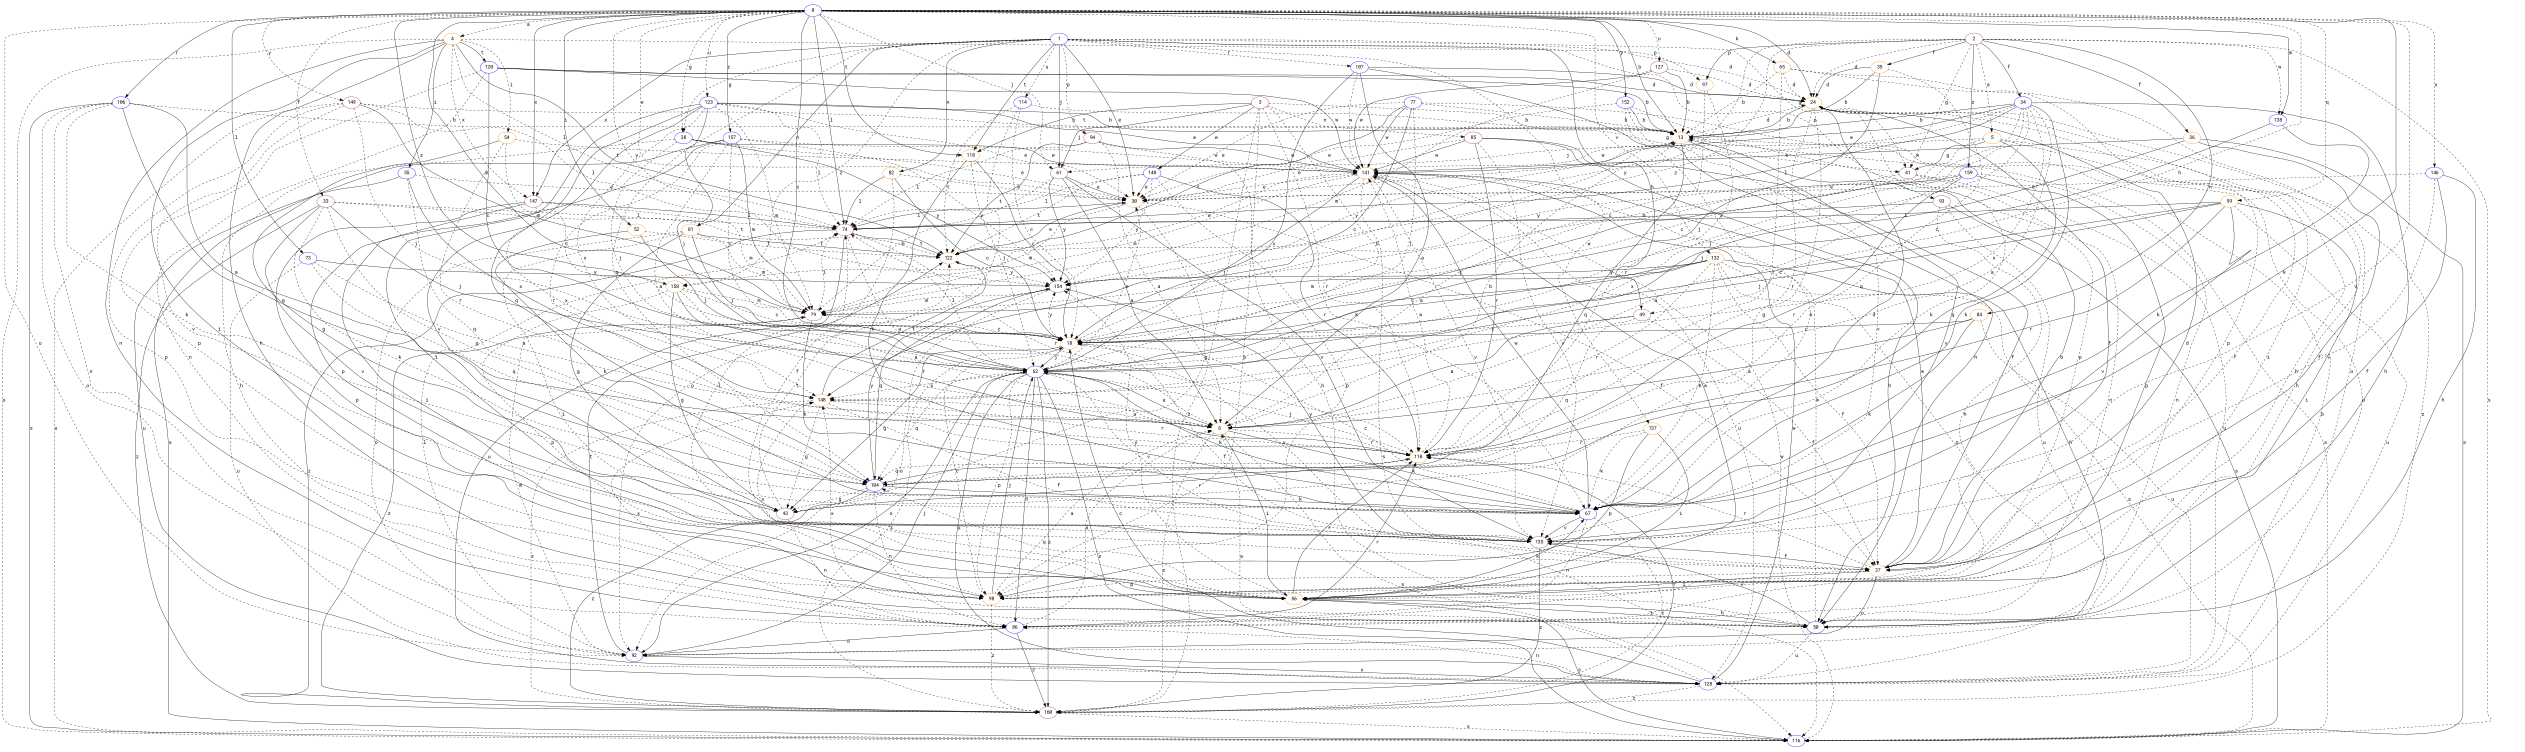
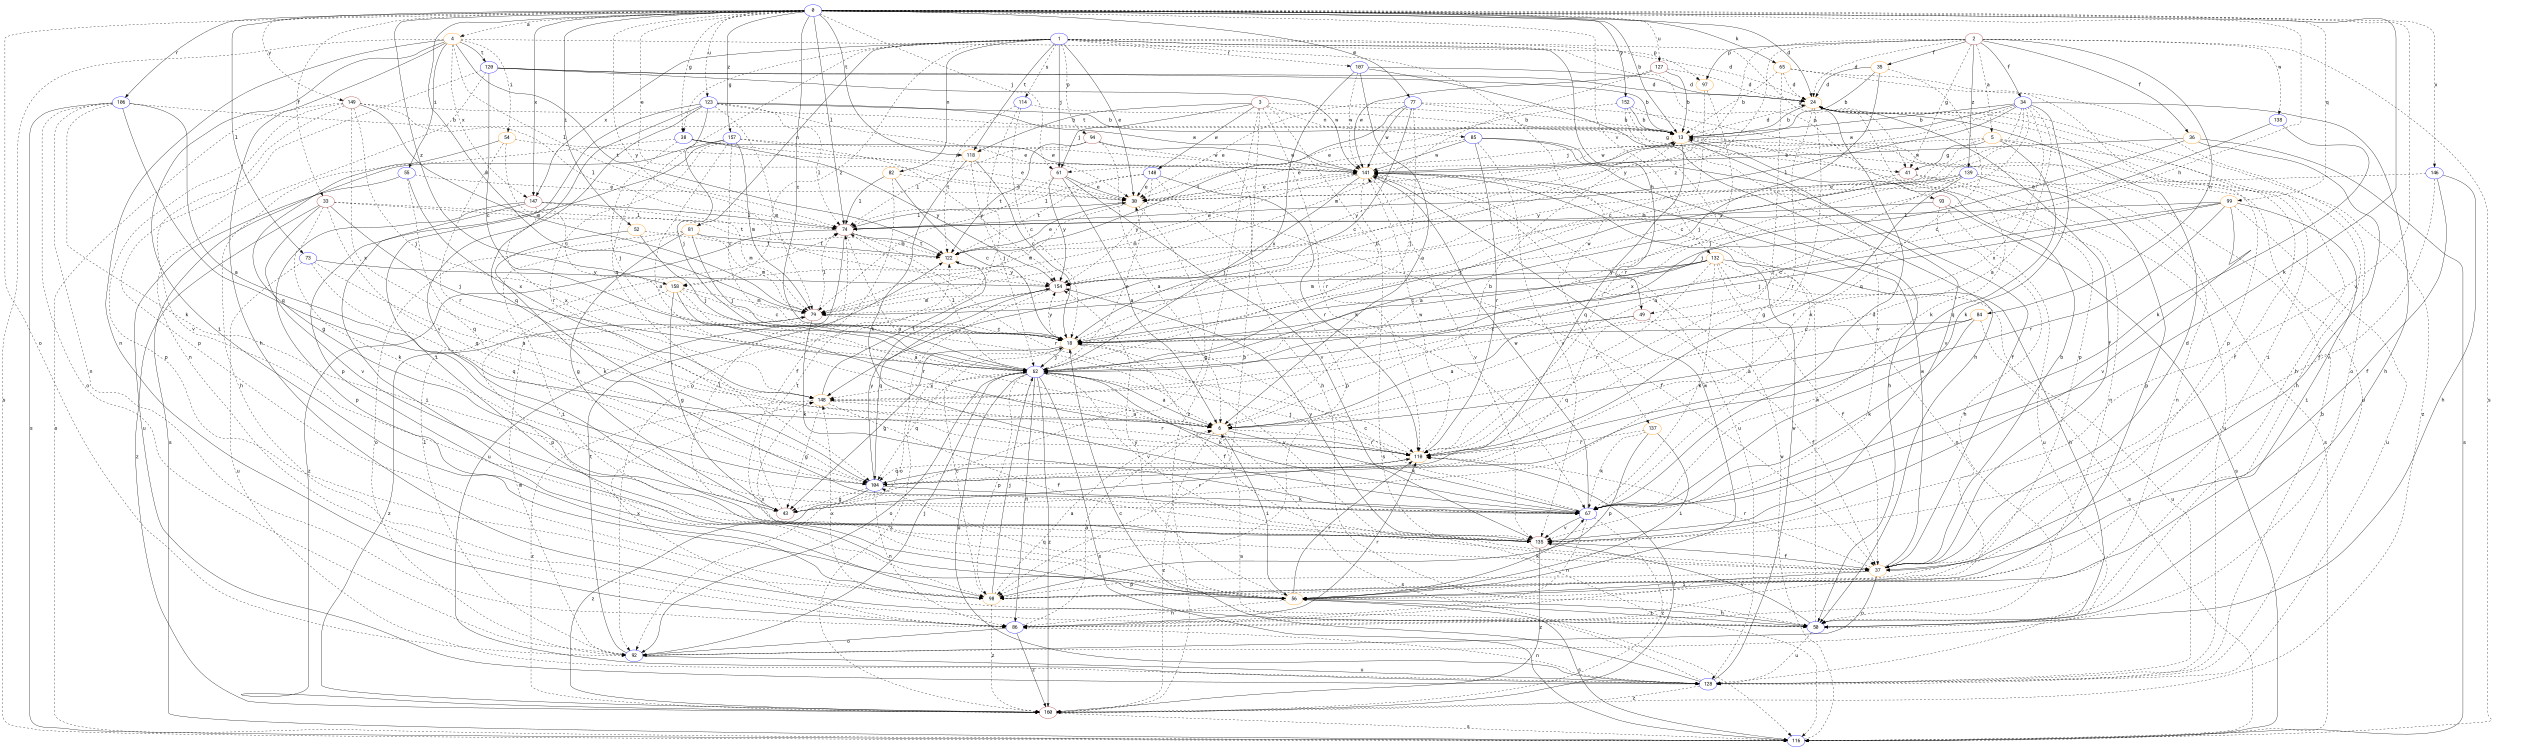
(1631, 18) -> (1123, 21)
(1473, 138) -> (1473, 138)
(1968, 173) -> (1968, 173)
(592, 278) -> (489, 327)
(869, 606) -> (1156, 613)
